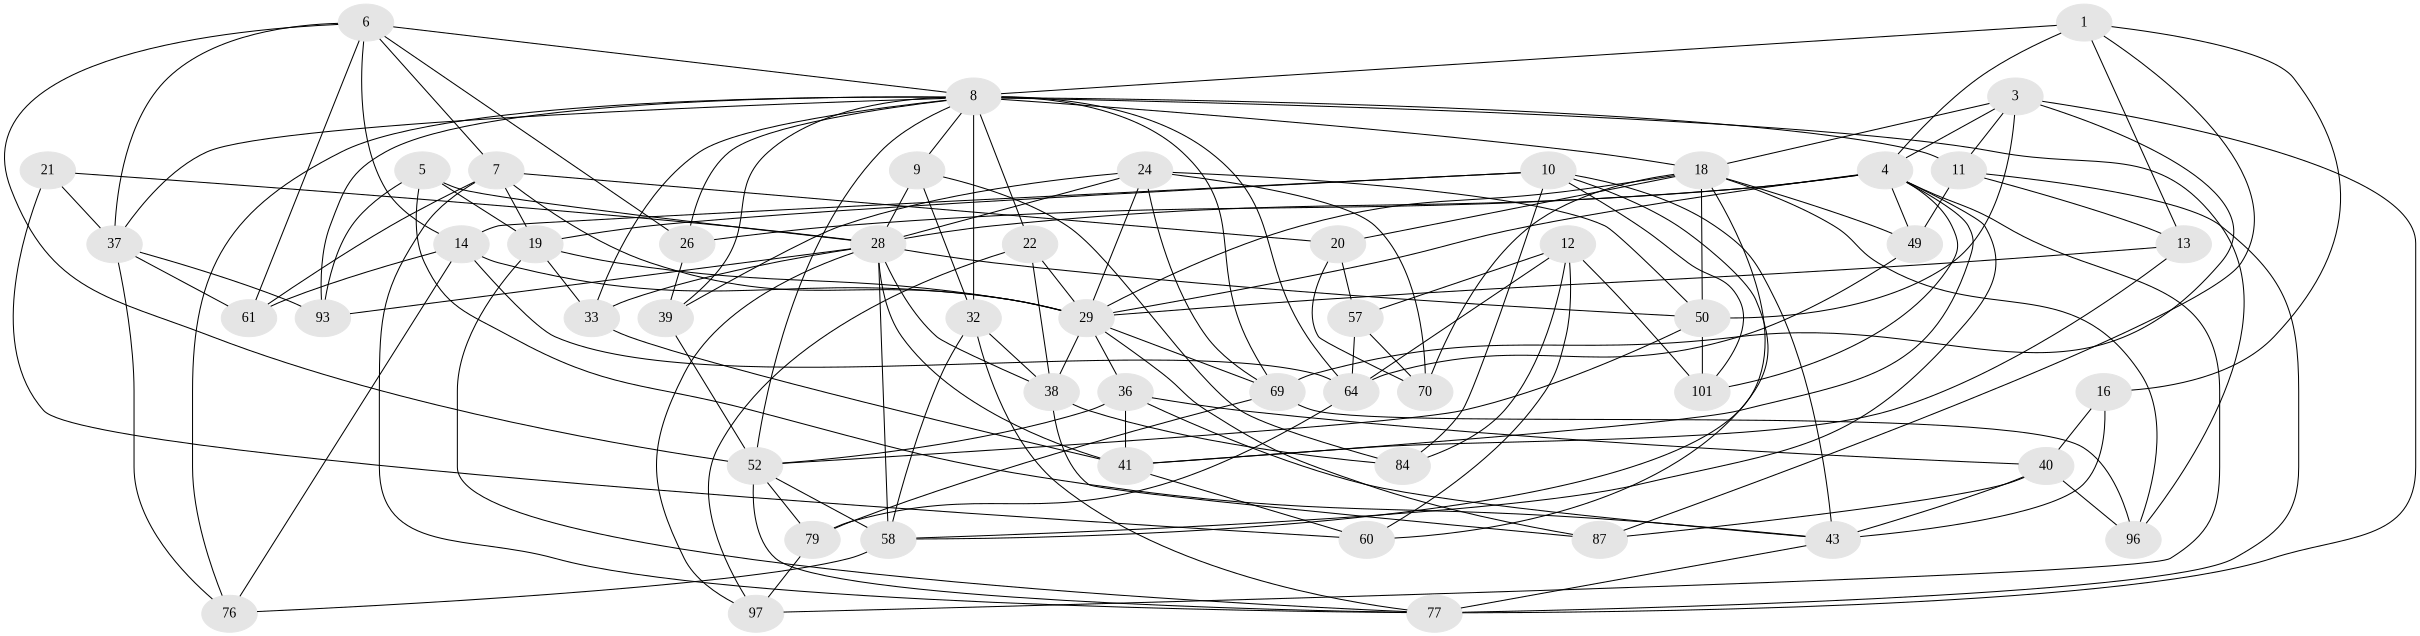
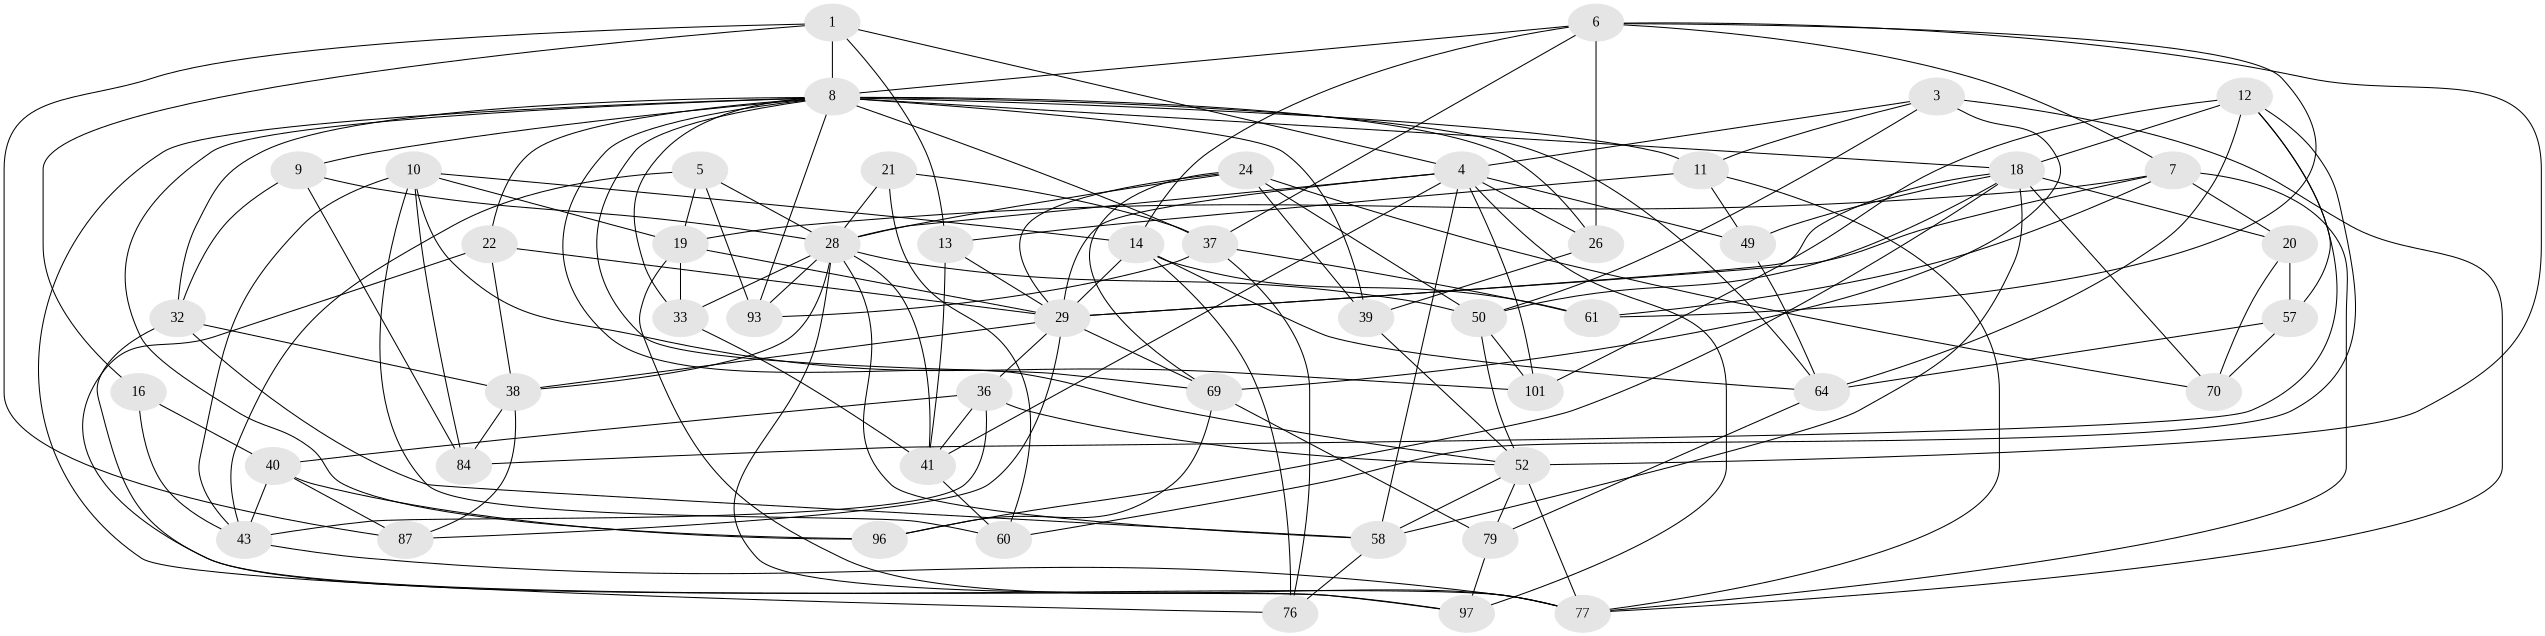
(1878, 129) -> (2126, 135)
